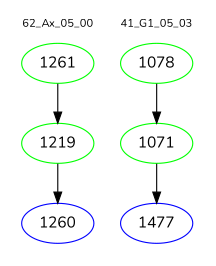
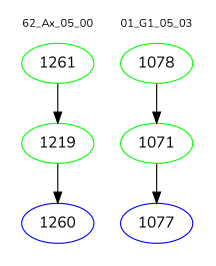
(157, 24) -> (157, 24)
(157, 223) -> (157, 223)
